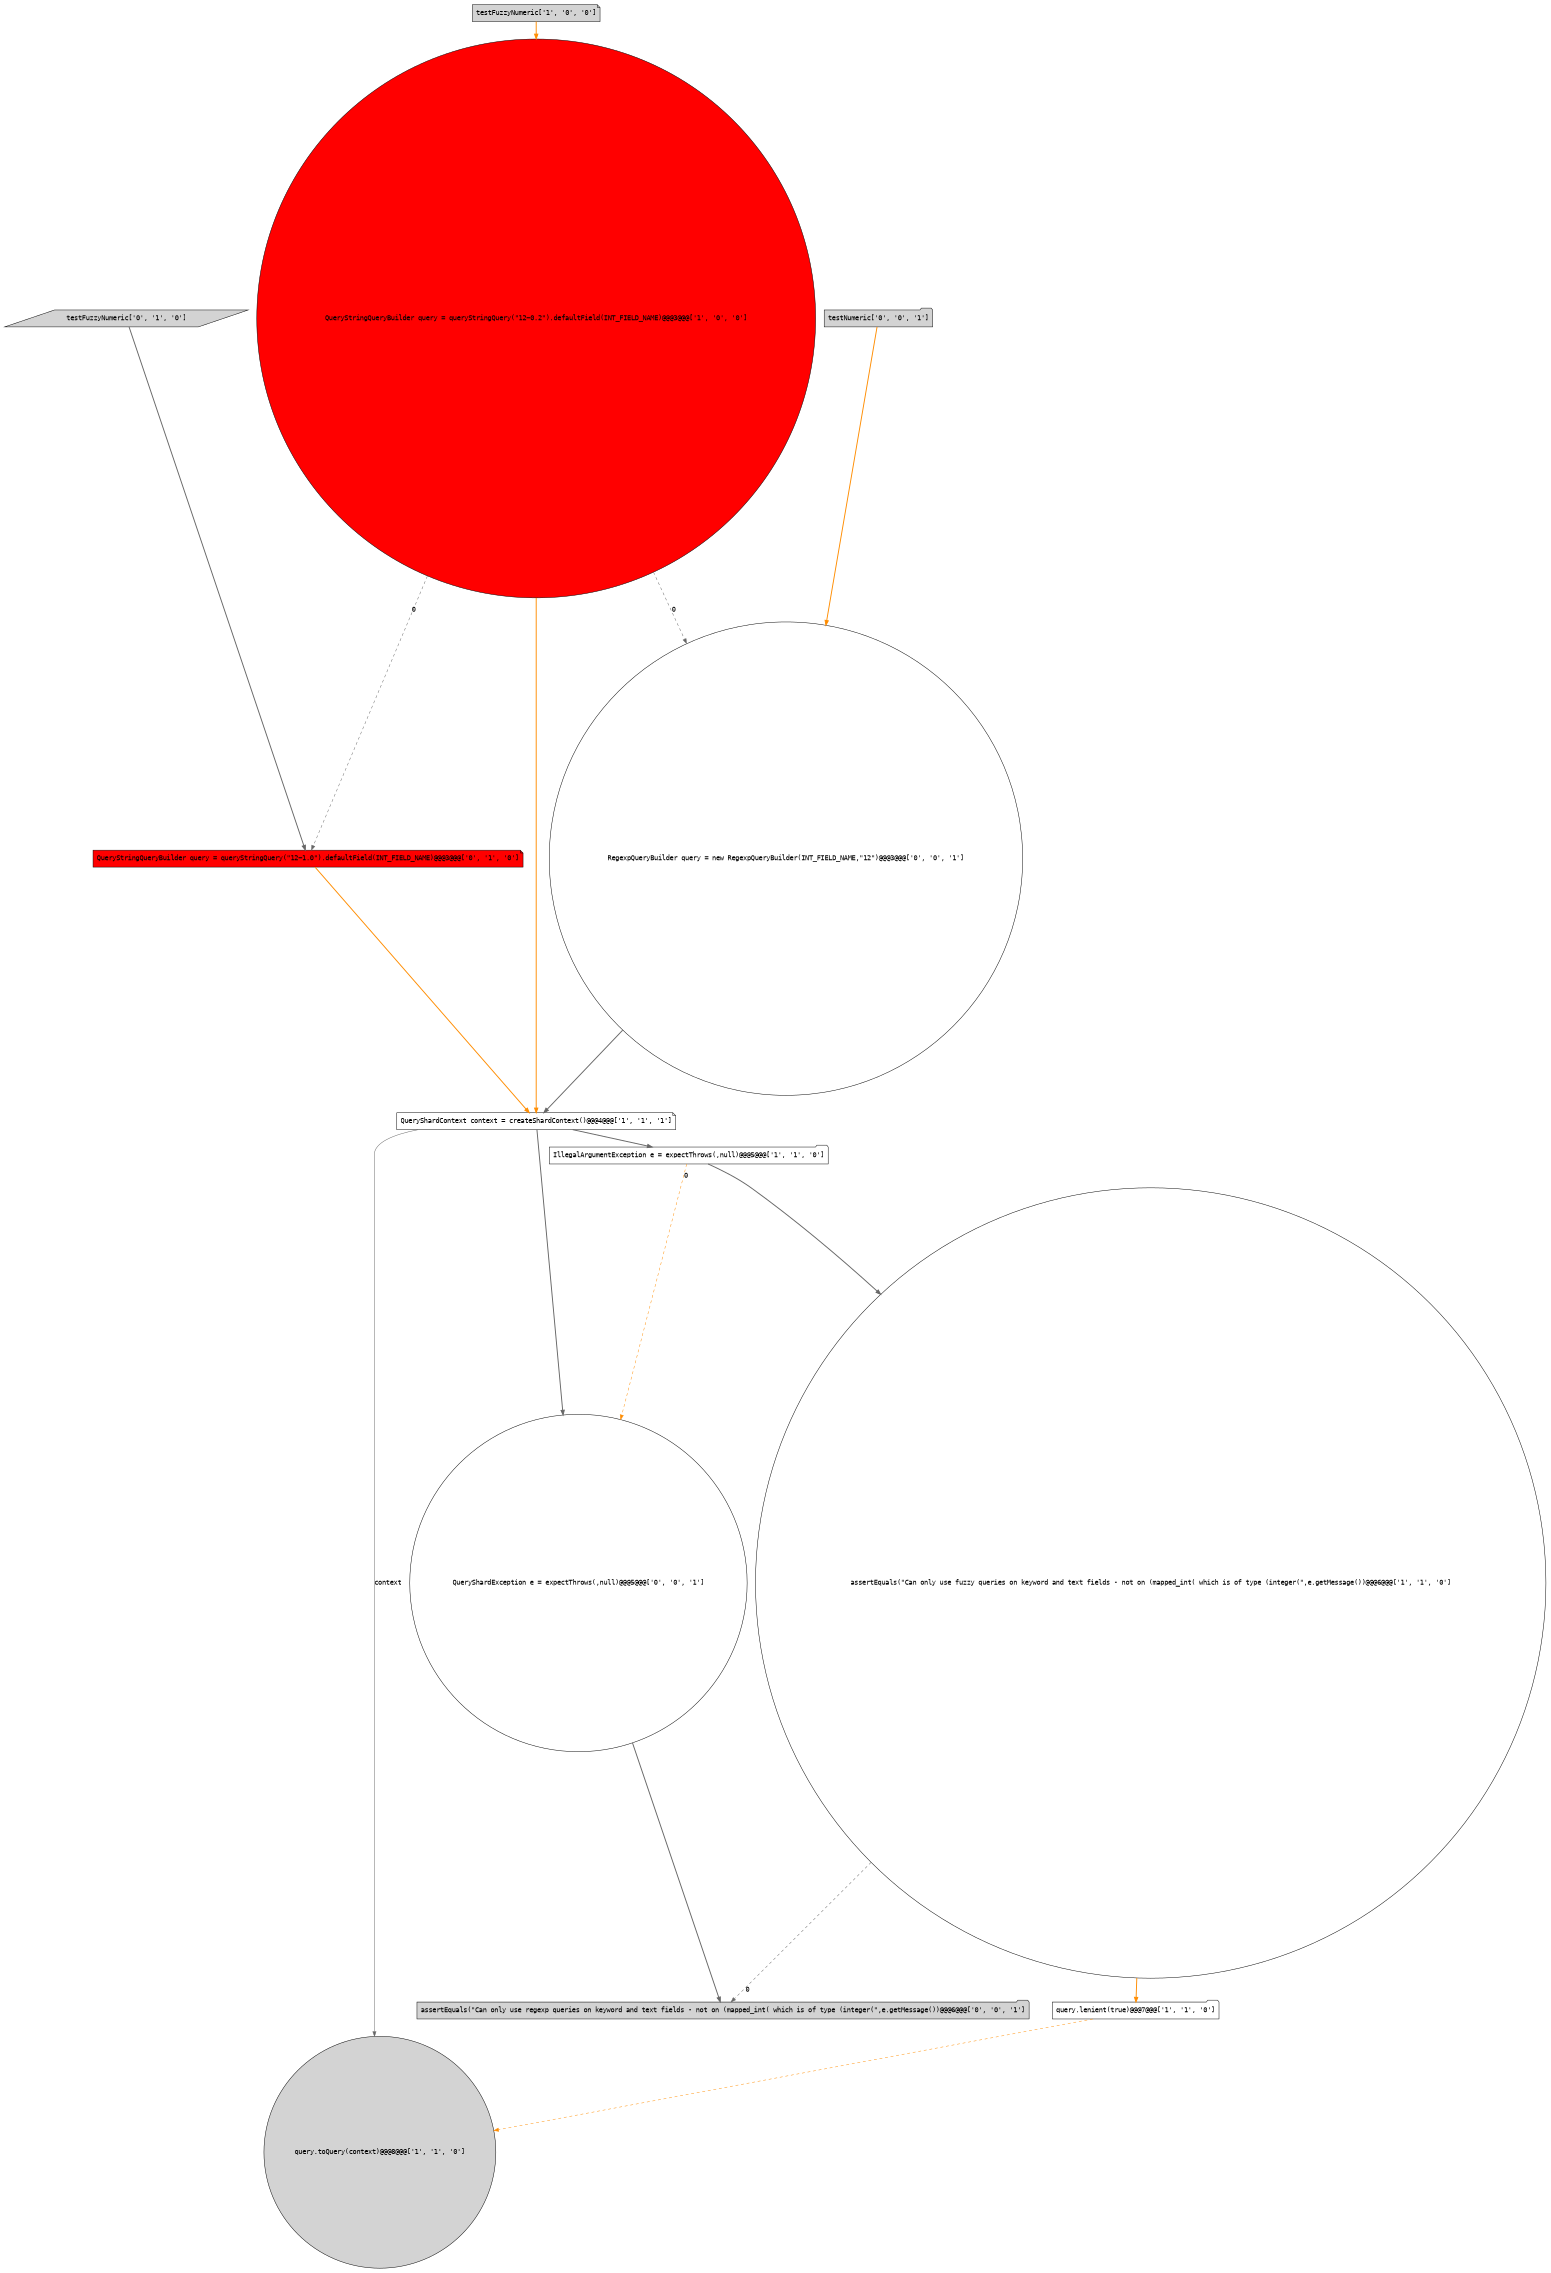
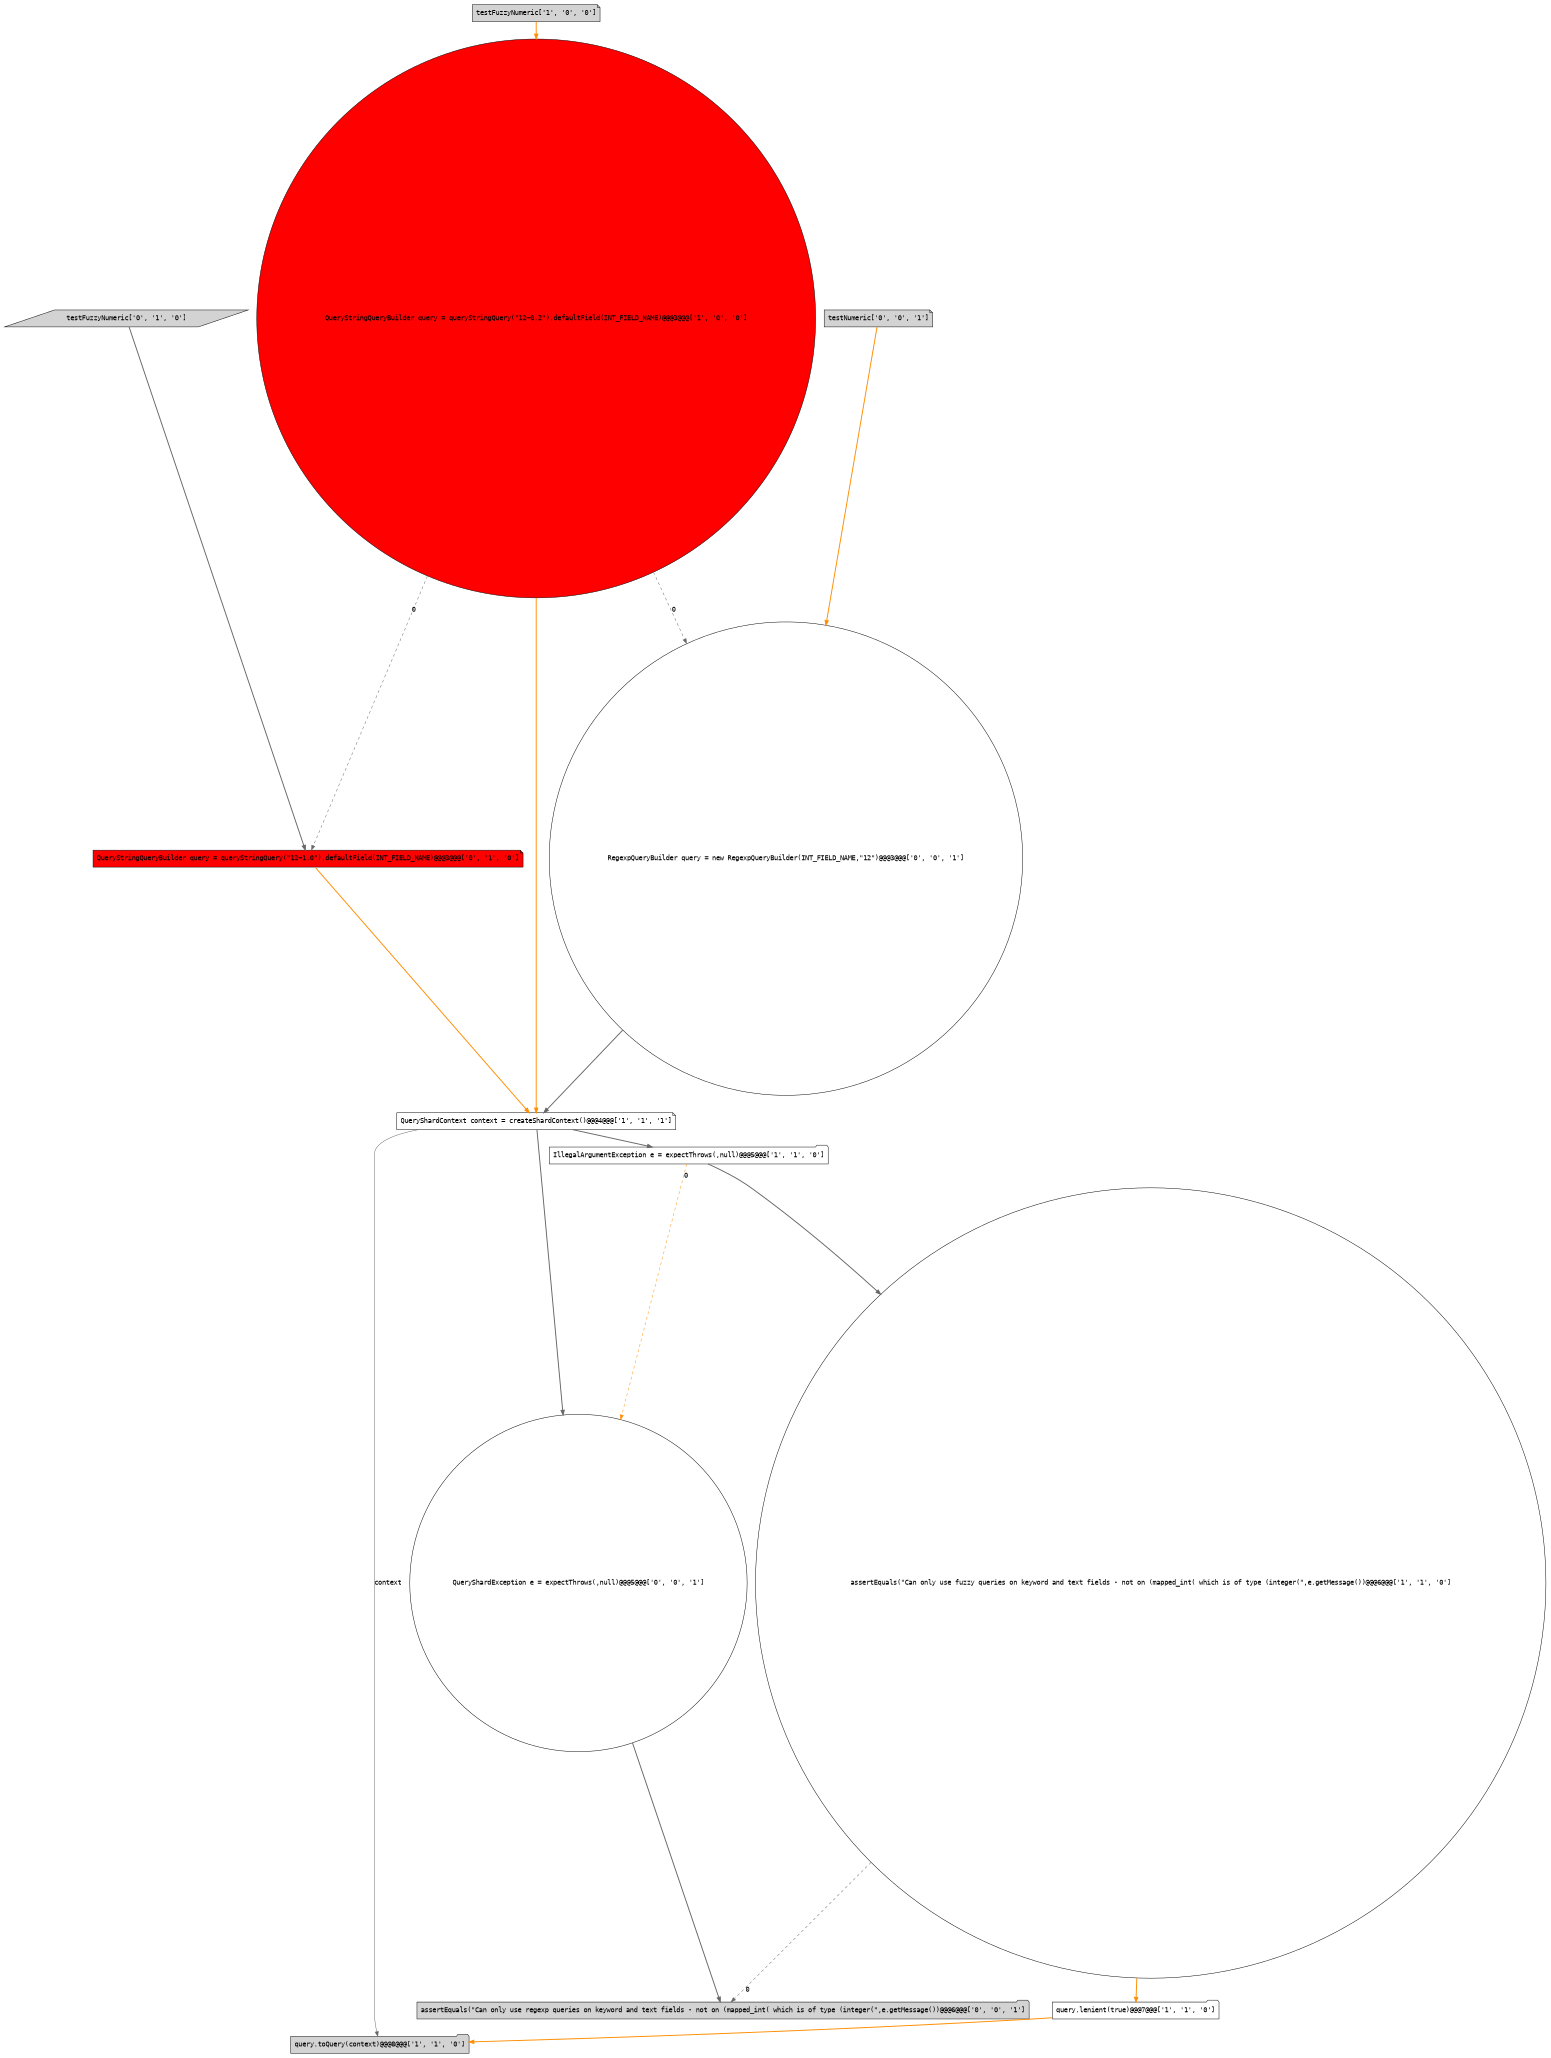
(878, 318) -> (878, 318)
(796, 2074) -> (763, 2032)
(380, 2152) -> (380, 2045)
